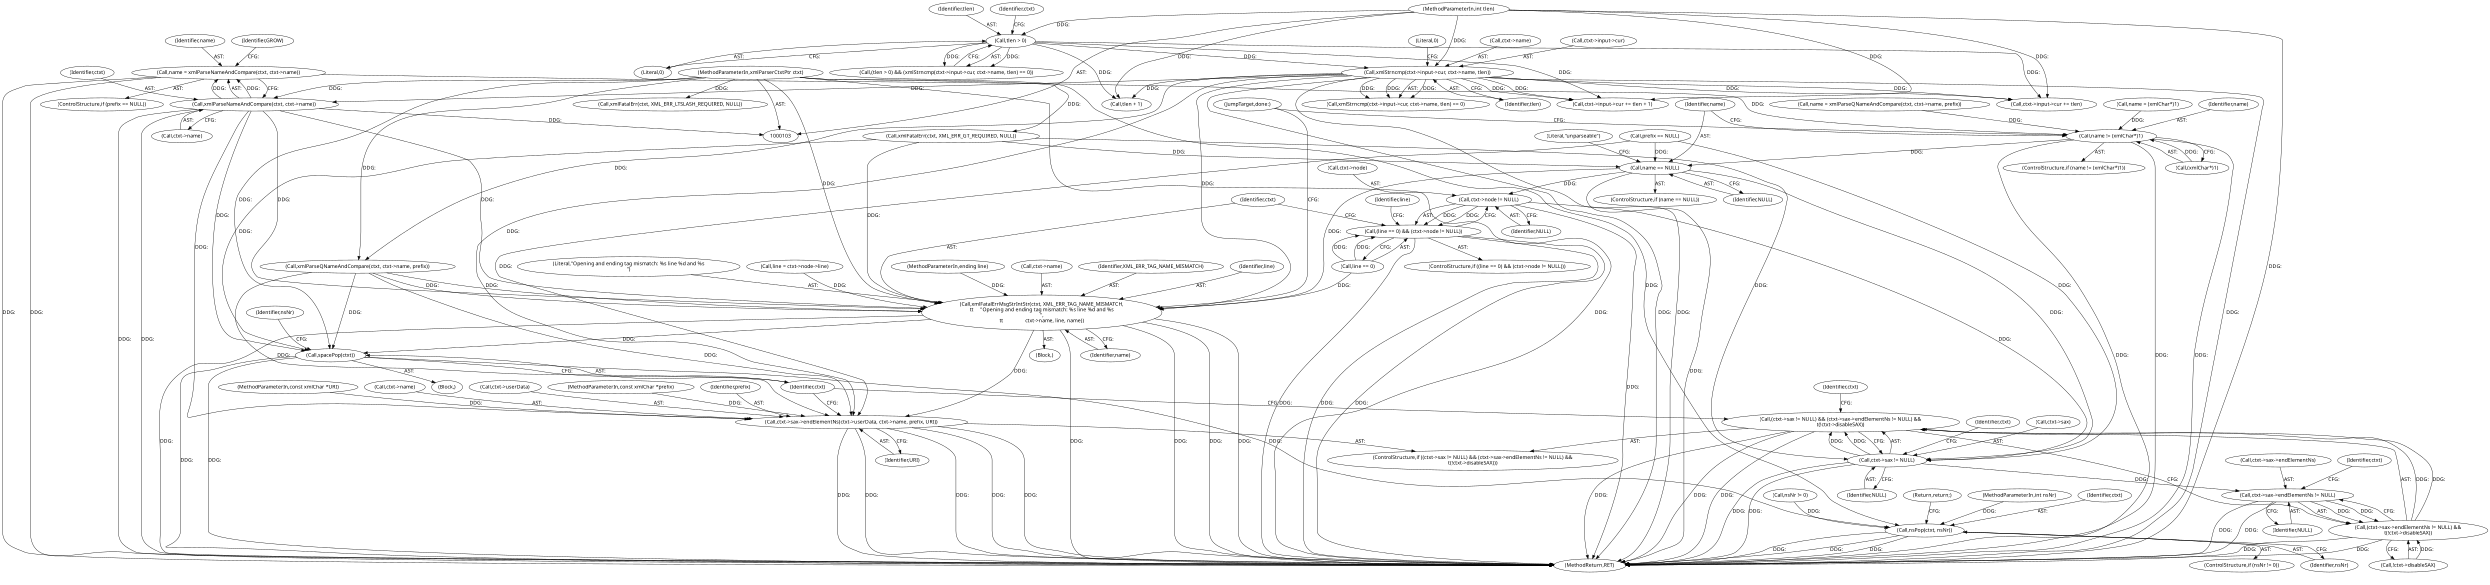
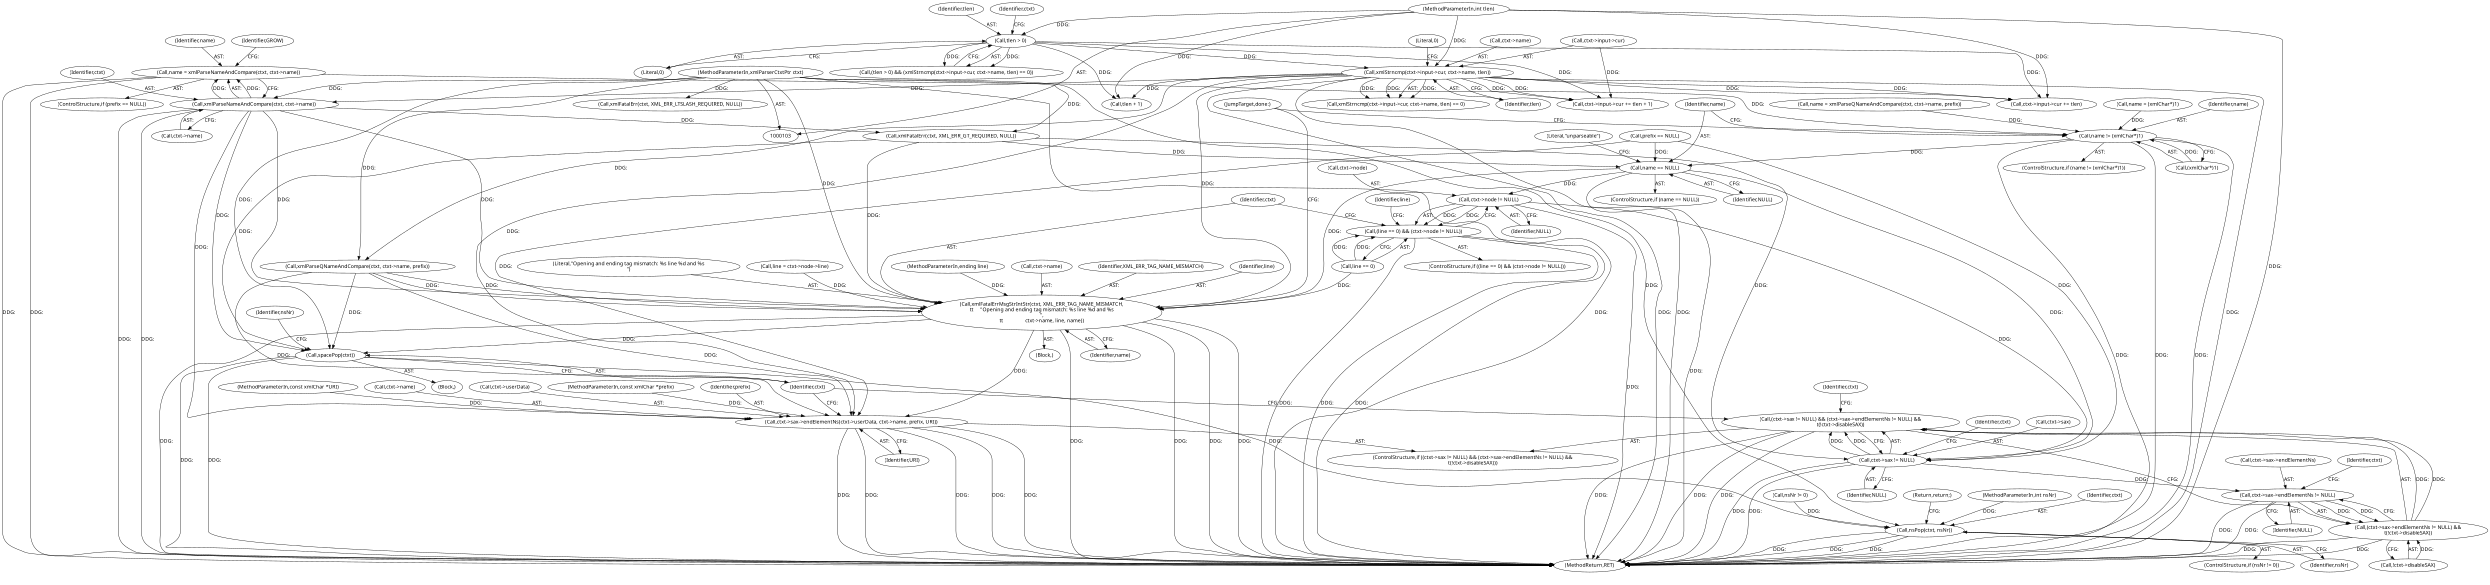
(1827, 45) -> (1605, 71)
(539, 122) -> (602, 119)
